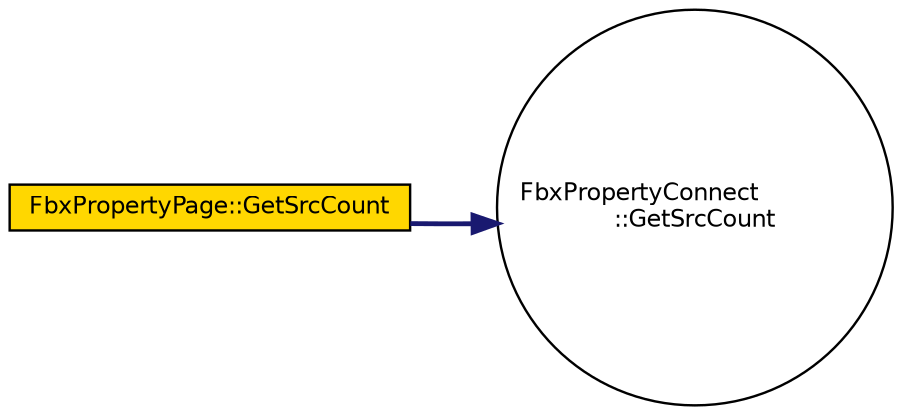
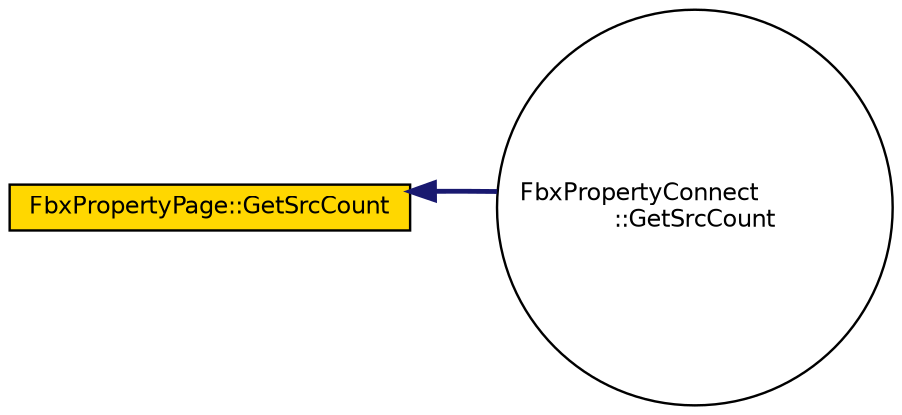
(442, 224) -> (466, 191)
